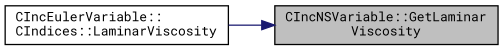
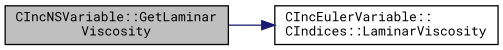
(245, 25) -> (245, 25)
